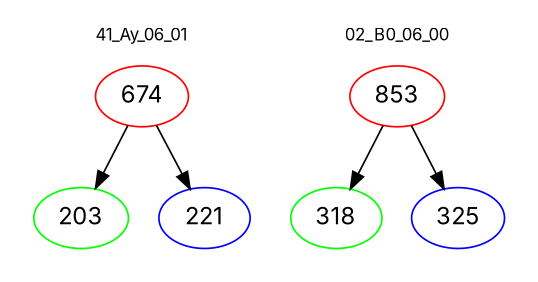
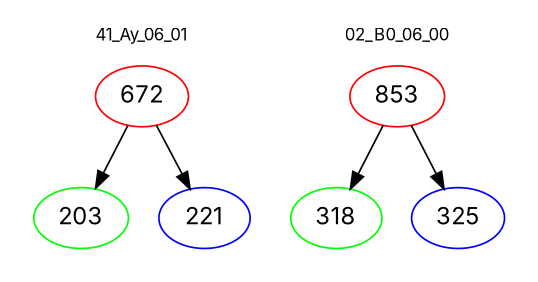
(142, 96) -> (142, 96)
